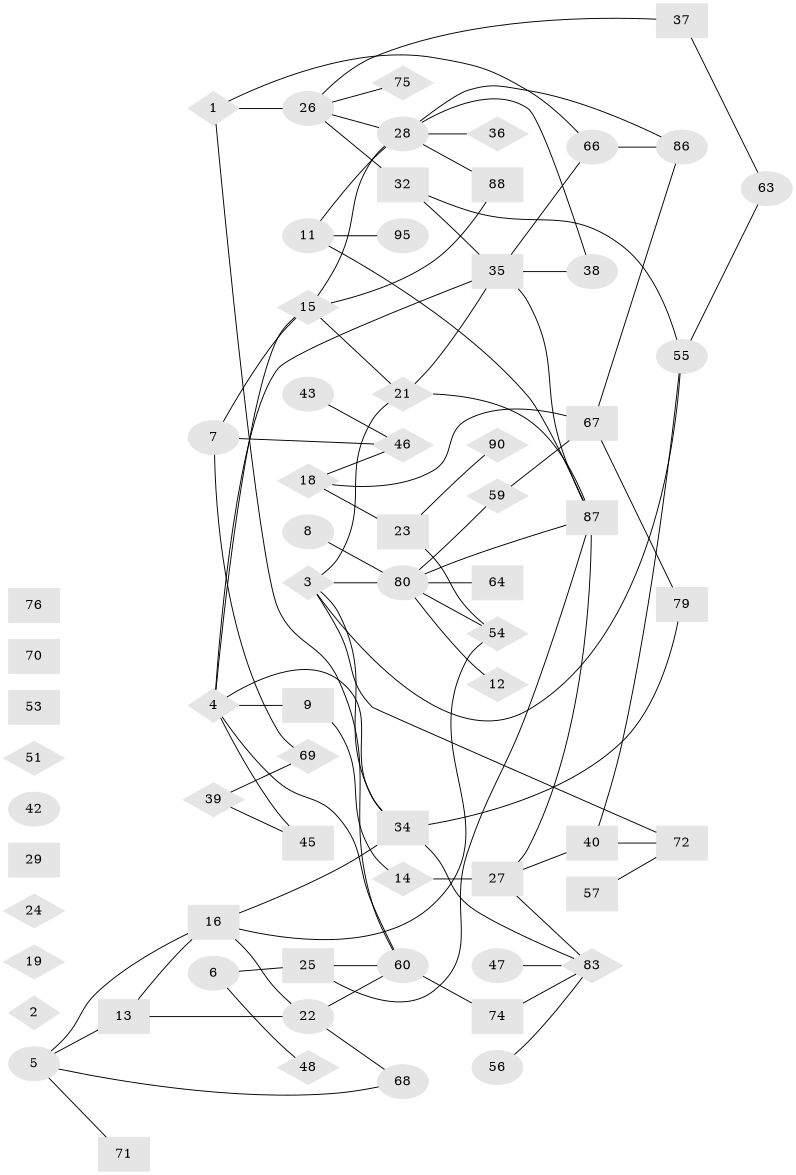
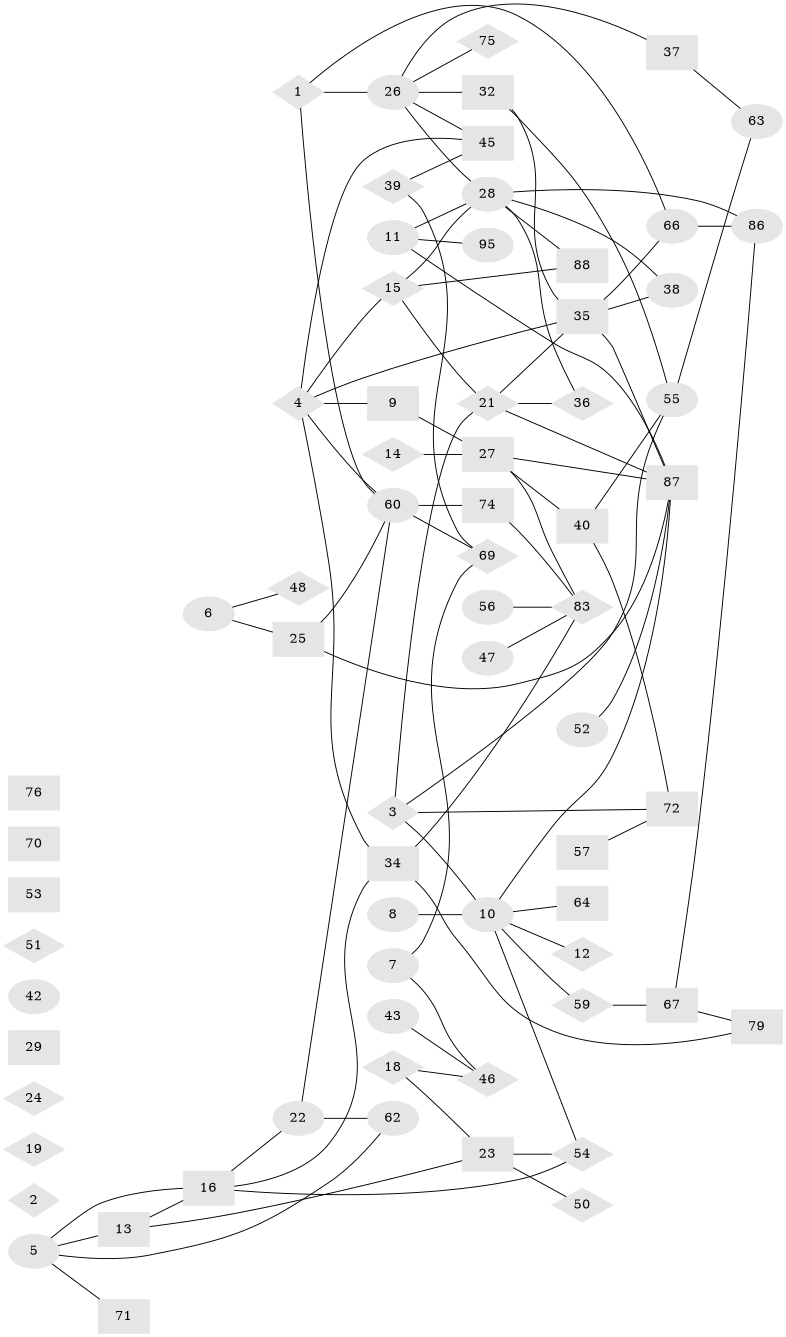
none -> (438, 116)
(256, 367) -> none
none -> (535, 404)
(497, 445) -> (582, 1205)
(450, 446) -> none
none -> (443, 532)
(403, 583) -> (488, 915)
(356, 699) -> none
none -> (582, 730)
(354, 774) -> (440, 429)
(216, 1017) -> (283, 1204)
(403, 1082) -> (393, 1118)
